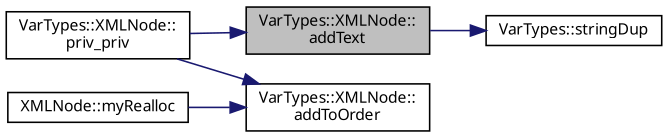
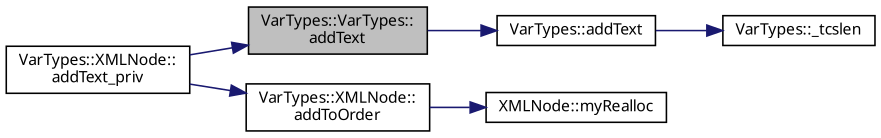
(338, 31) -> (338, 31)
(574, 31) -> (576, 31)
none -> (799, 31)
(98, 35) -> (98, 70)
(209, 107) -> (450, 107)
